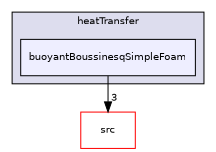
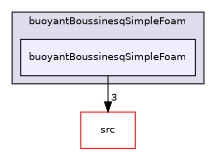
(108, 22) -> (108, 22)
